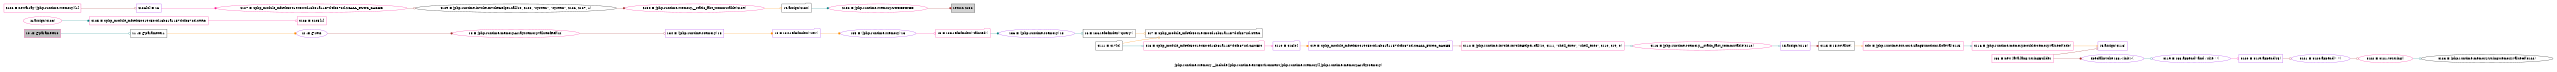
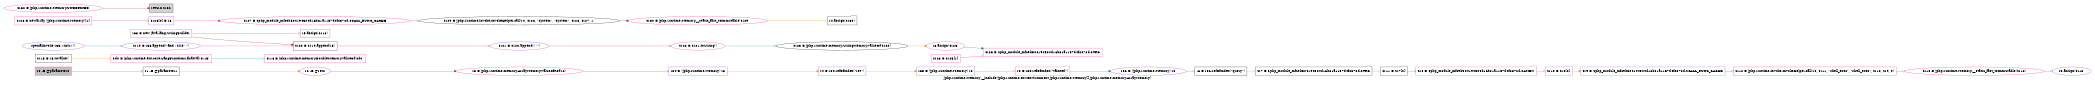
(819, 8) -> none
(252, 21) -> (971, 57)
(878, 33) -> (946, 71)
(1140, 40) -> (1375, 71)
none -> (916, 46)
(1795, 46) -> (2072, 71)
(1813, 46) -> none
(2085, 46) -> none
(2067, 59) -> (242, 41)
(2261, 59) -> (315, 46)
